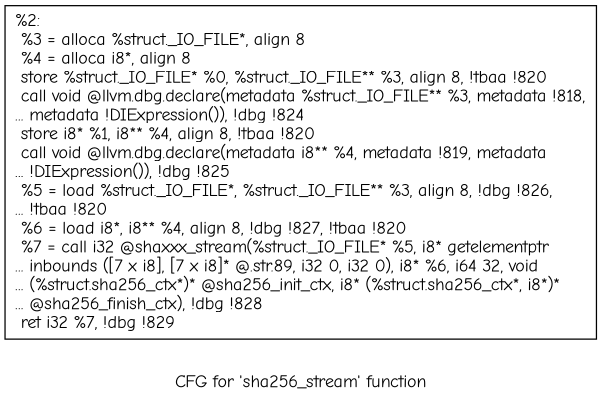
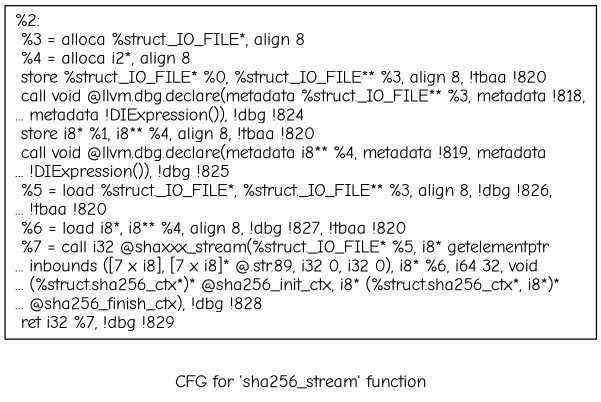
(103, 59) -> (103, 59)
